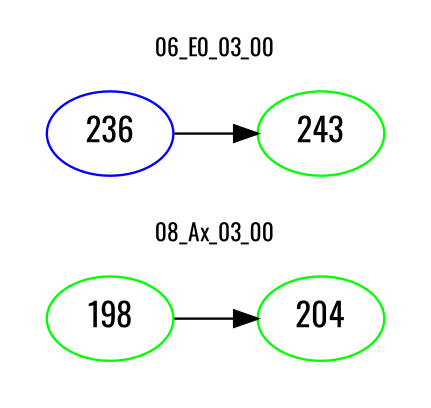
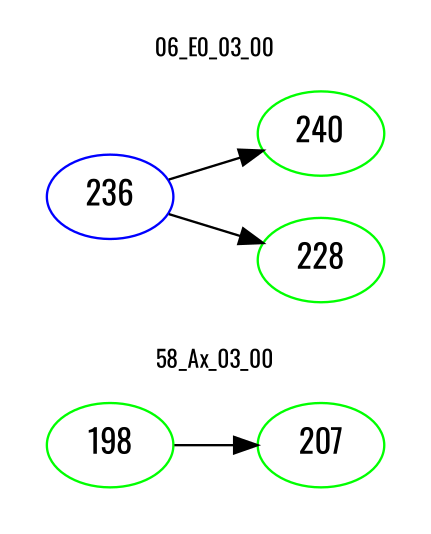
(321, 134) -> (321, 134)
(216, 235) -> (216, 362)
none -> (321, 260)
(321, 319) -> (321, 445)
